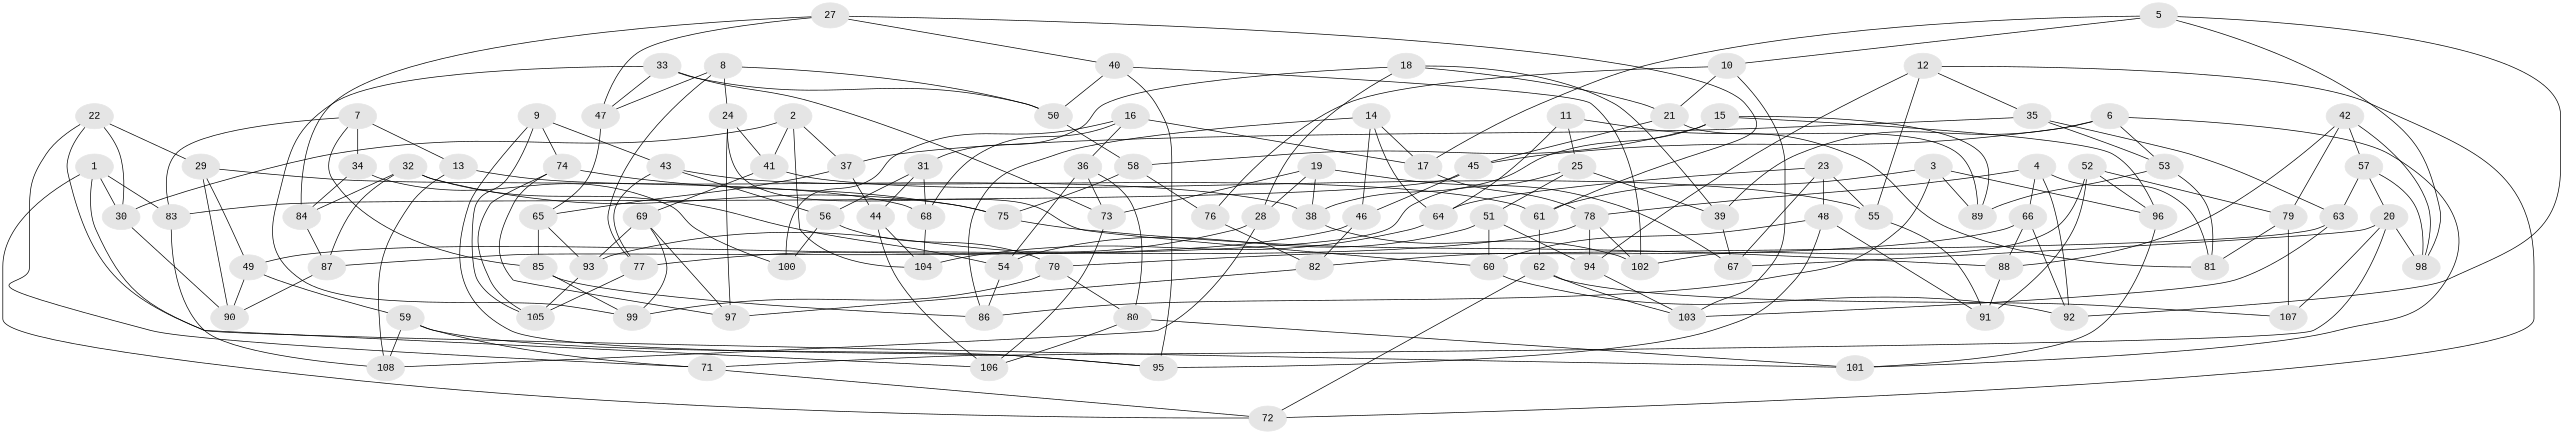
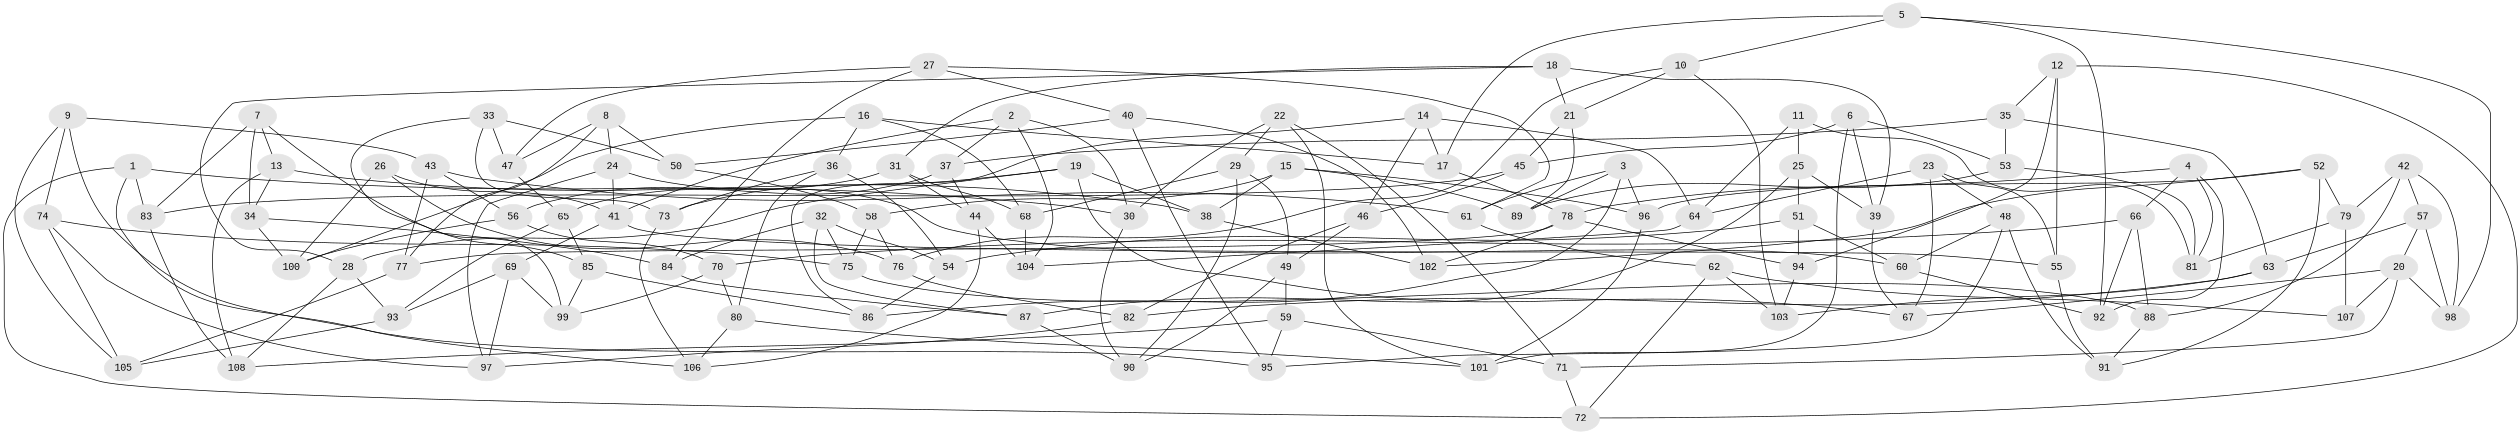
none -> (380, 167)
none -> (263, 192)
